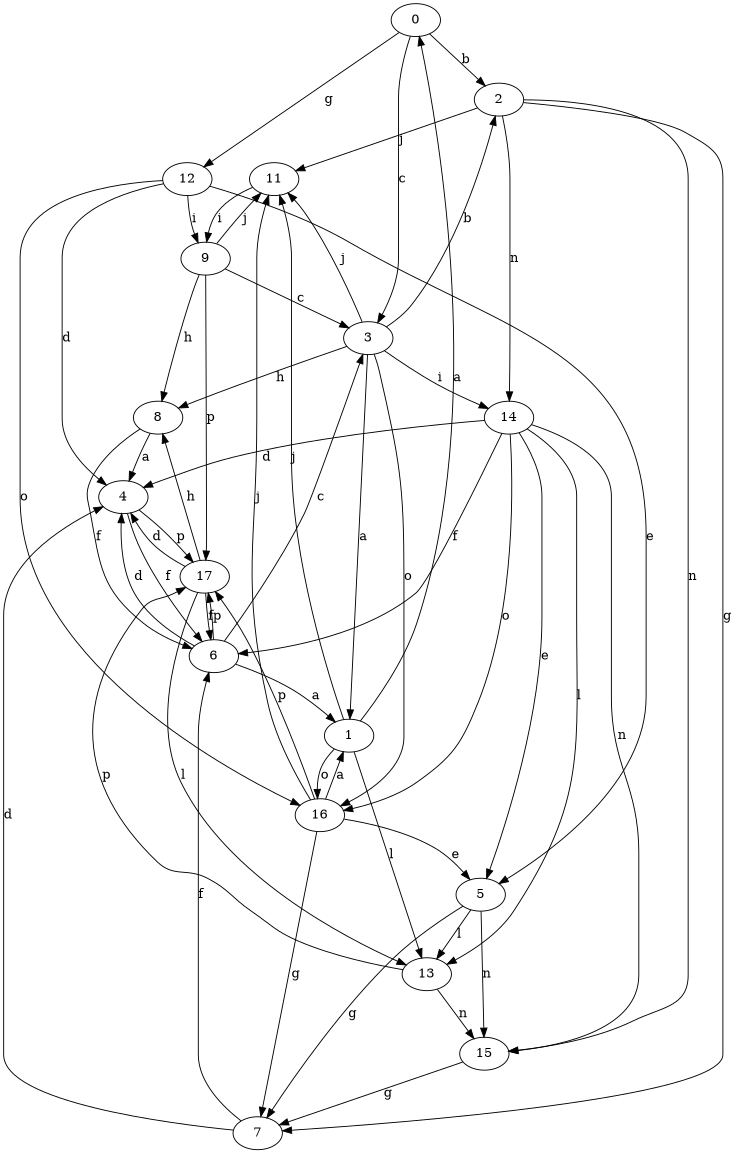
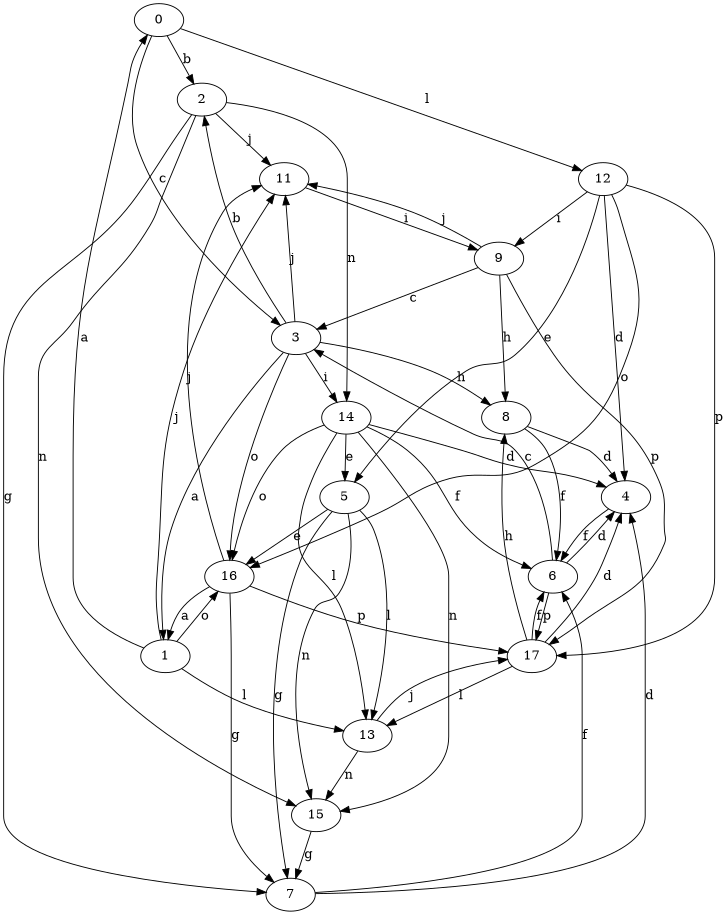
(329, 100) -> (427, 100)
(146, 457) -> (608, 457)
(164, 531) -> (715, 448)
(285, 685) -> none
(107, 775) -> (412, 696)
(409, 836) -> (291, 534)
